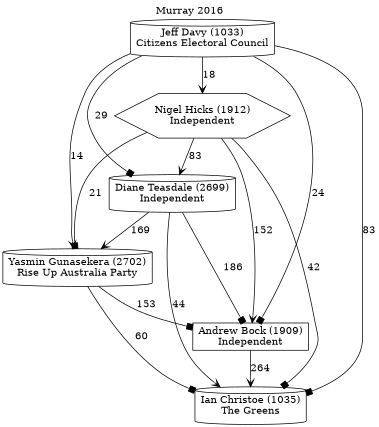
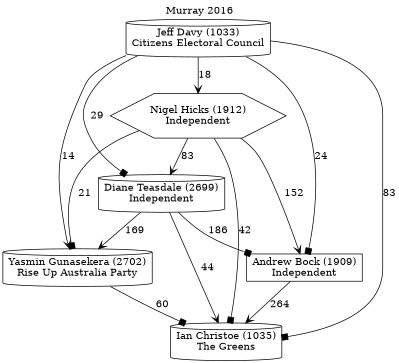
(140, 311) -> none
